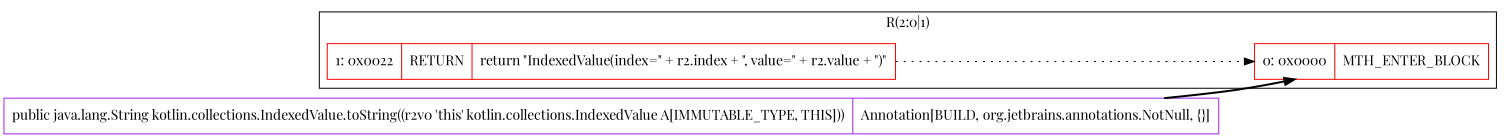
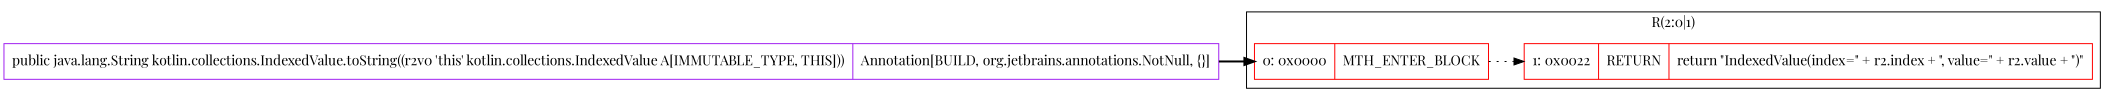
(1070, 61) -> (1501, 61)
